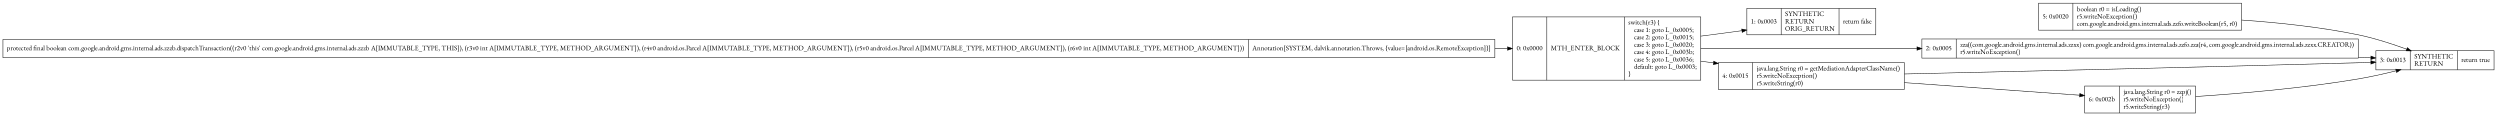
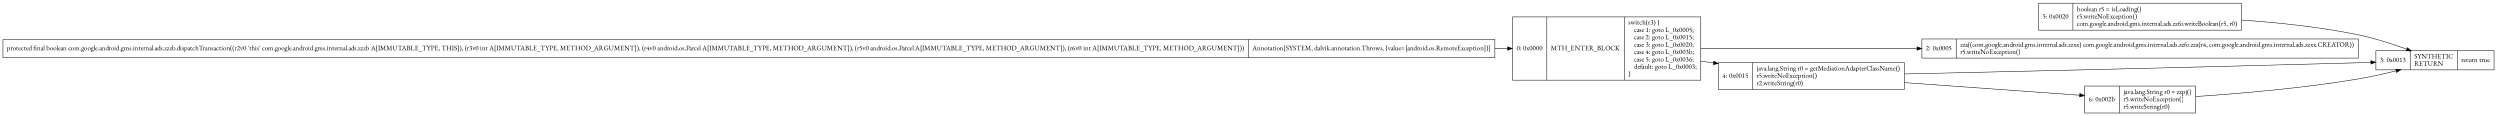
(2109, 9) -> (2109, 9)
(1811, 22) -> none
(2365, 58) -> none
(1780, 83) -> (1780, 83)
(2147, 107) -> (2147, 107)
